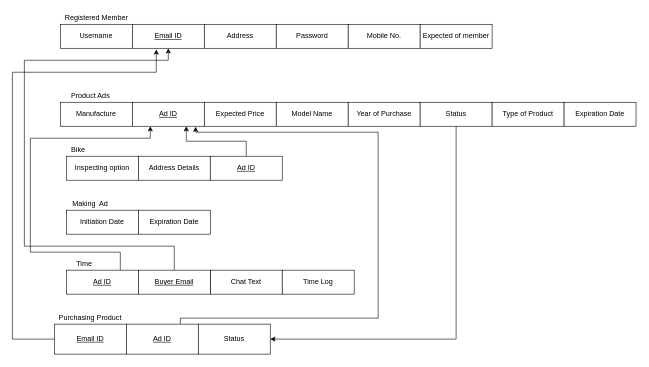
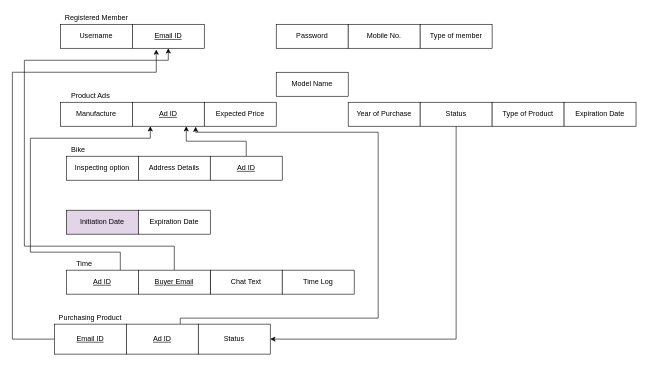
(240, 36) -> none
(456, 36) -> (456, 36)
(312, 114) -> (312, 84)
(90, 204) -> none
(102, 222) -> (102, 222)
